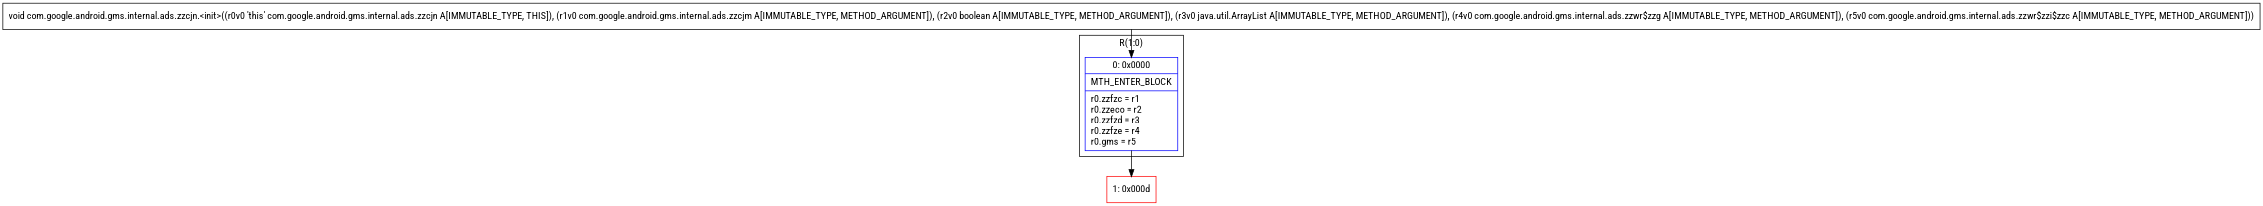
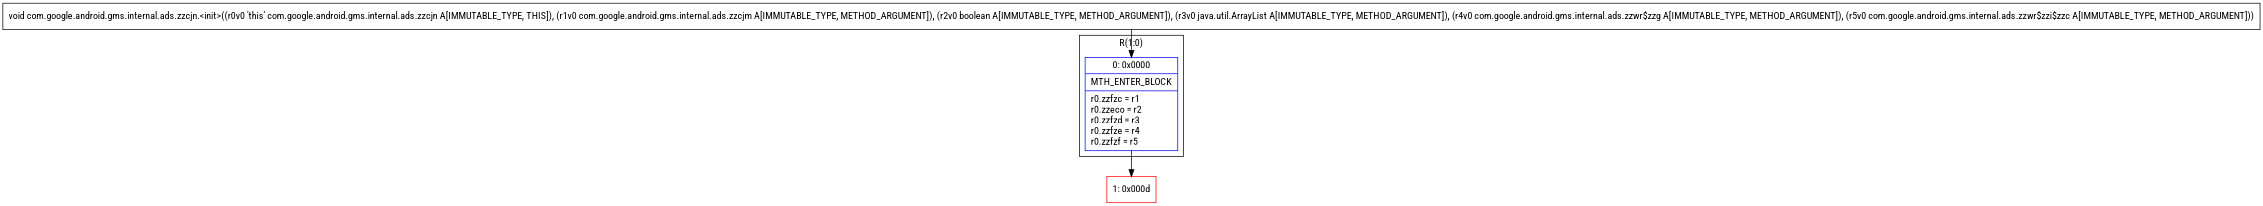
(1114, 142) -> (1115, 142)
